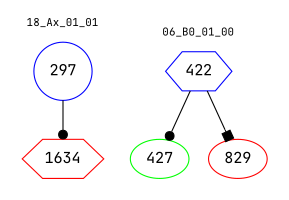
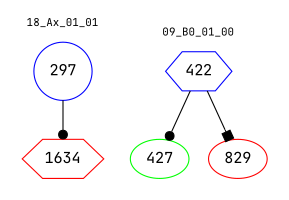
(199, 33) -> (199, 33)
